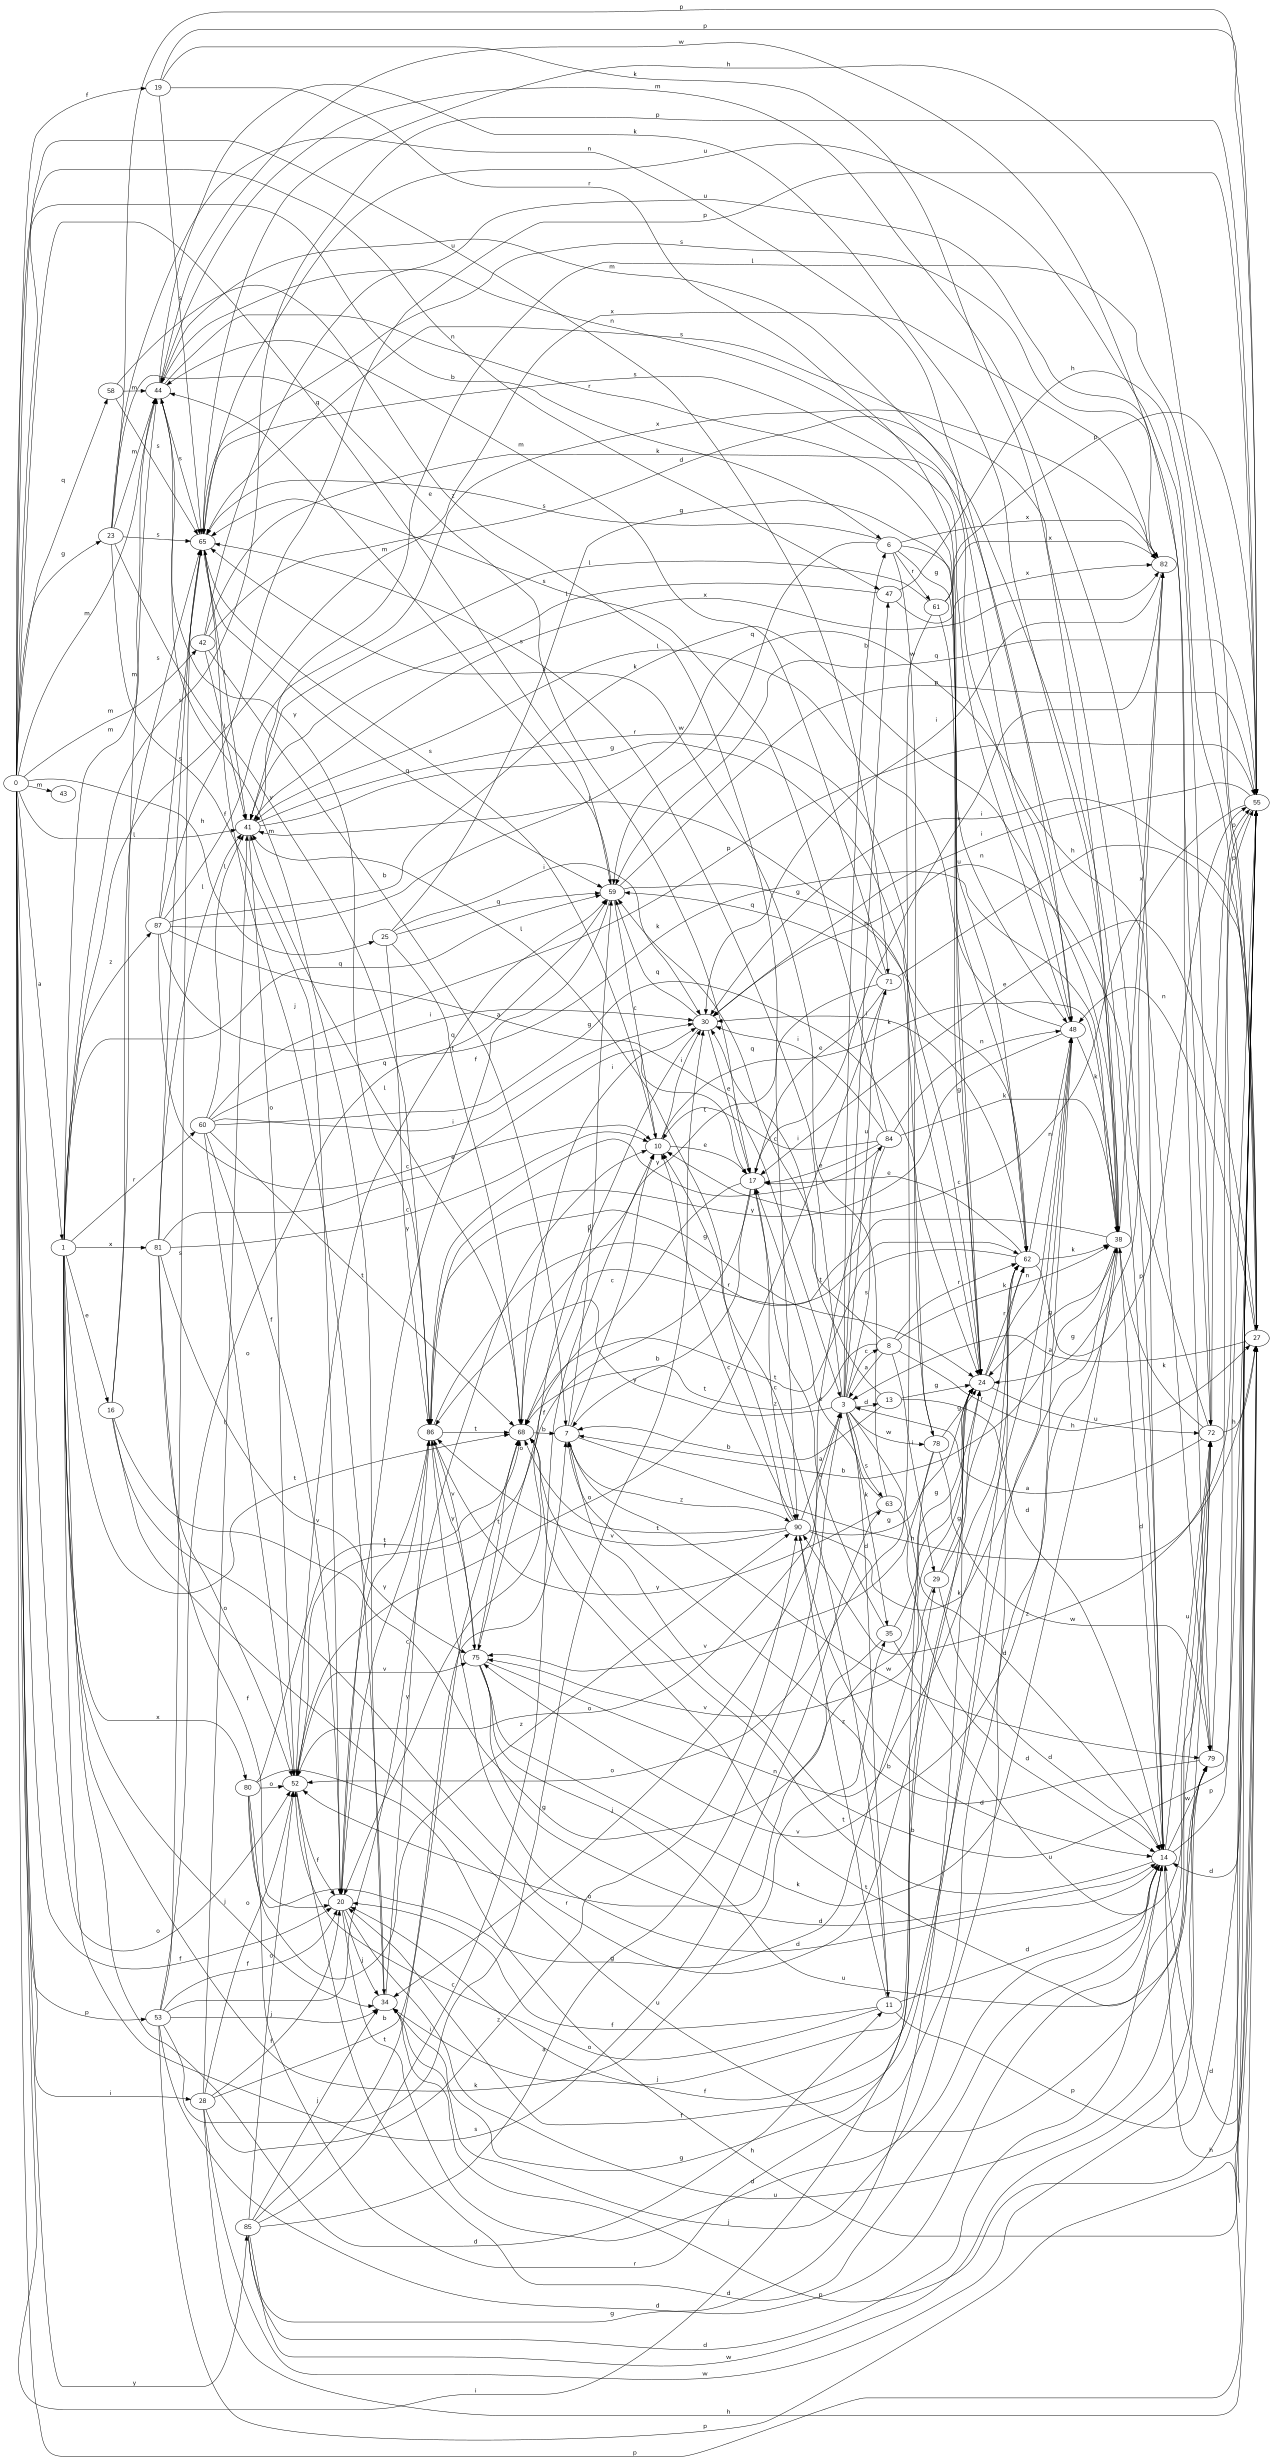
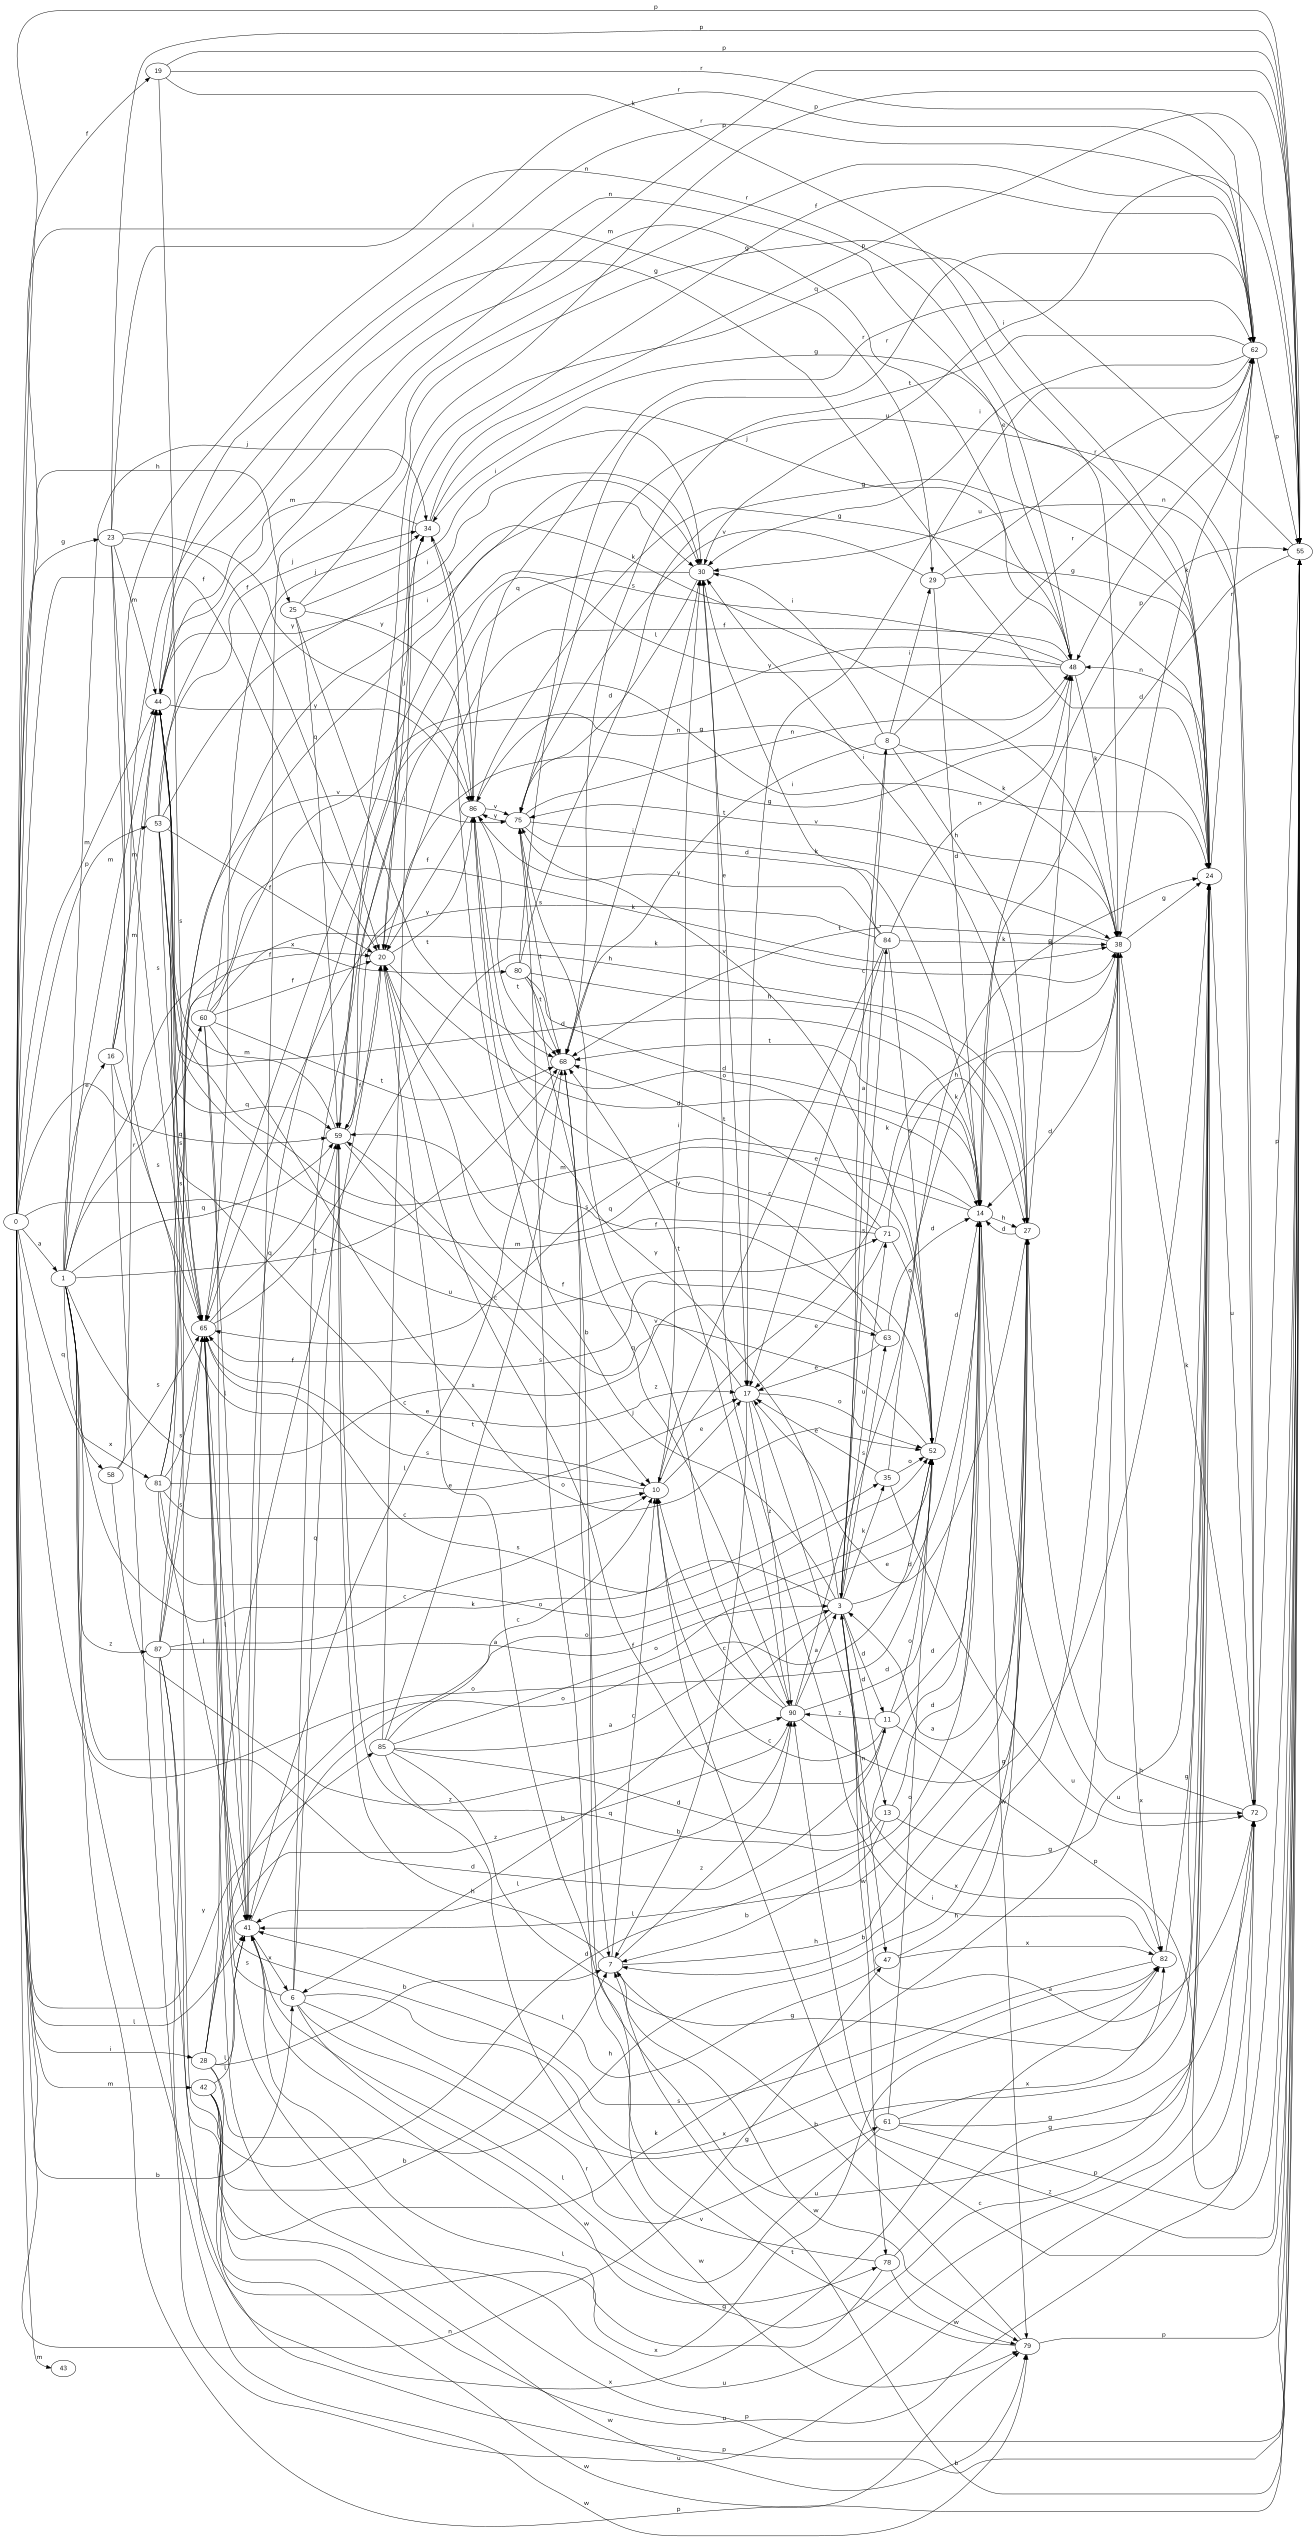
(658, 603) -> (266, 1957)
(609, 1541) -> (612, 1259)
(895, 2024) -> none
